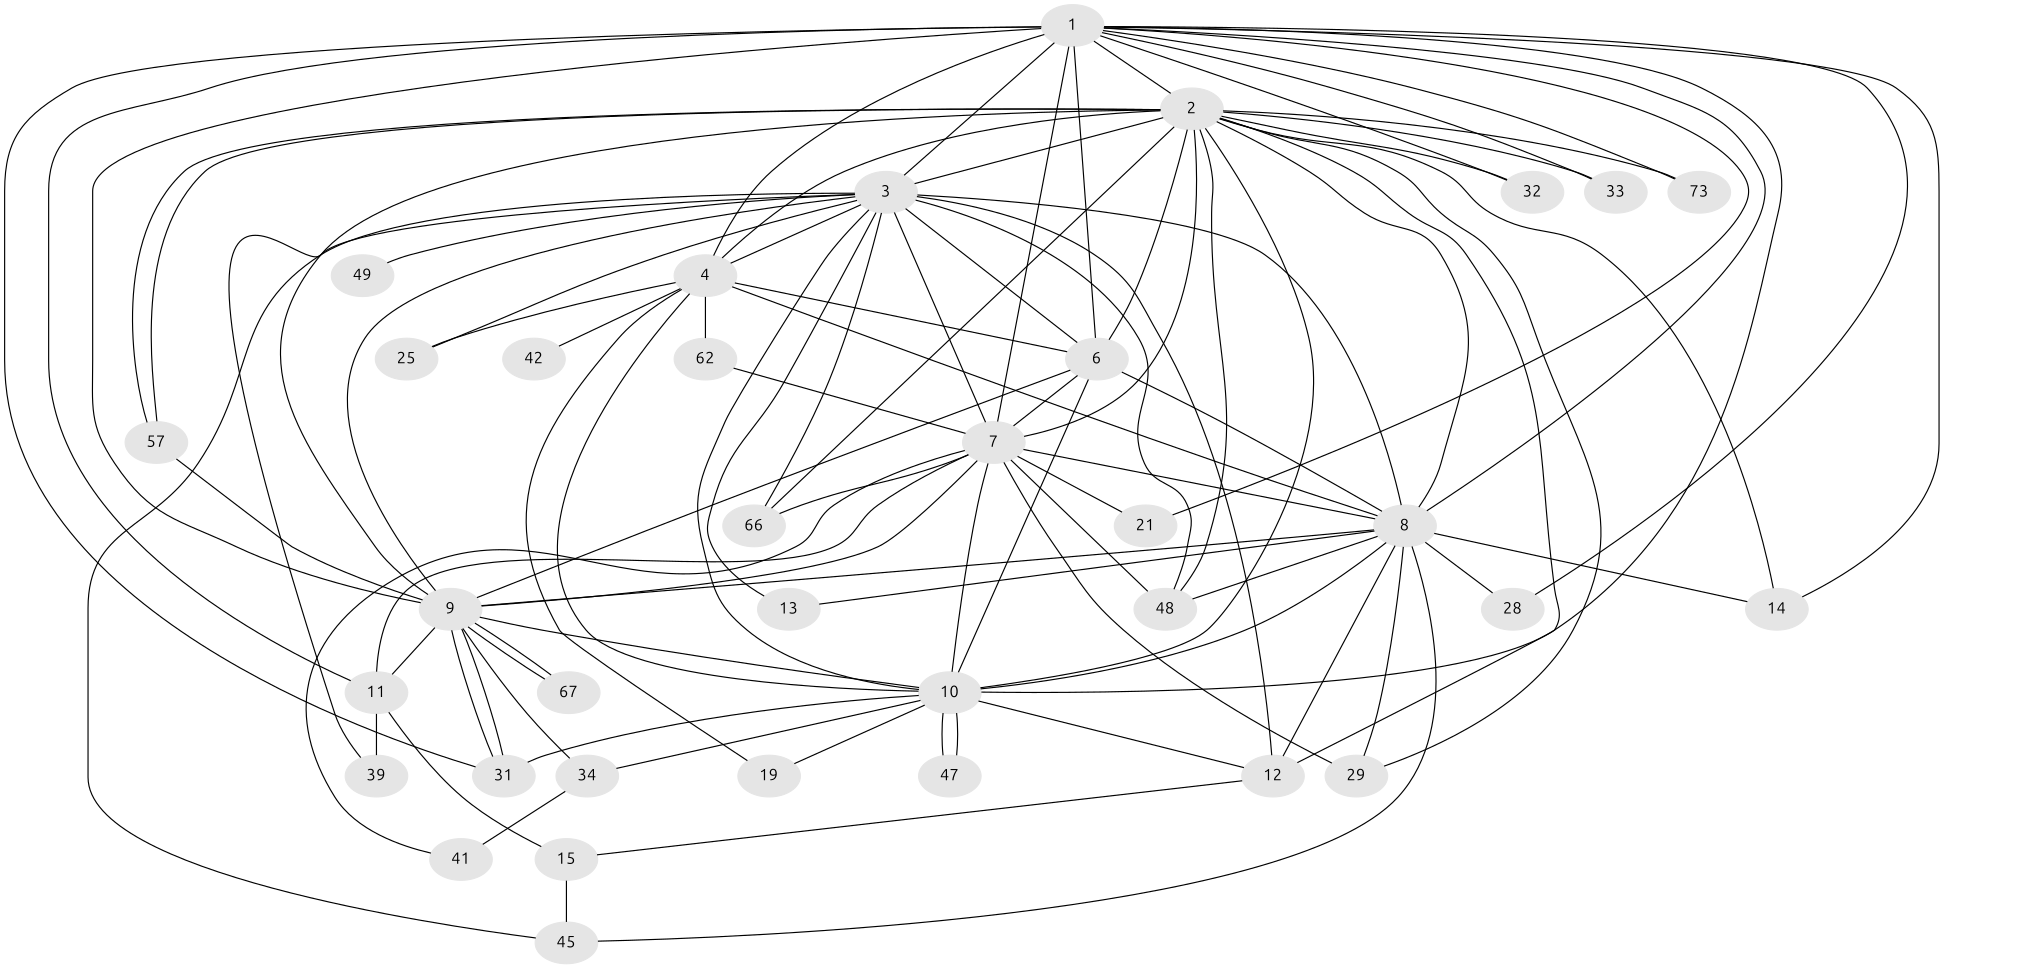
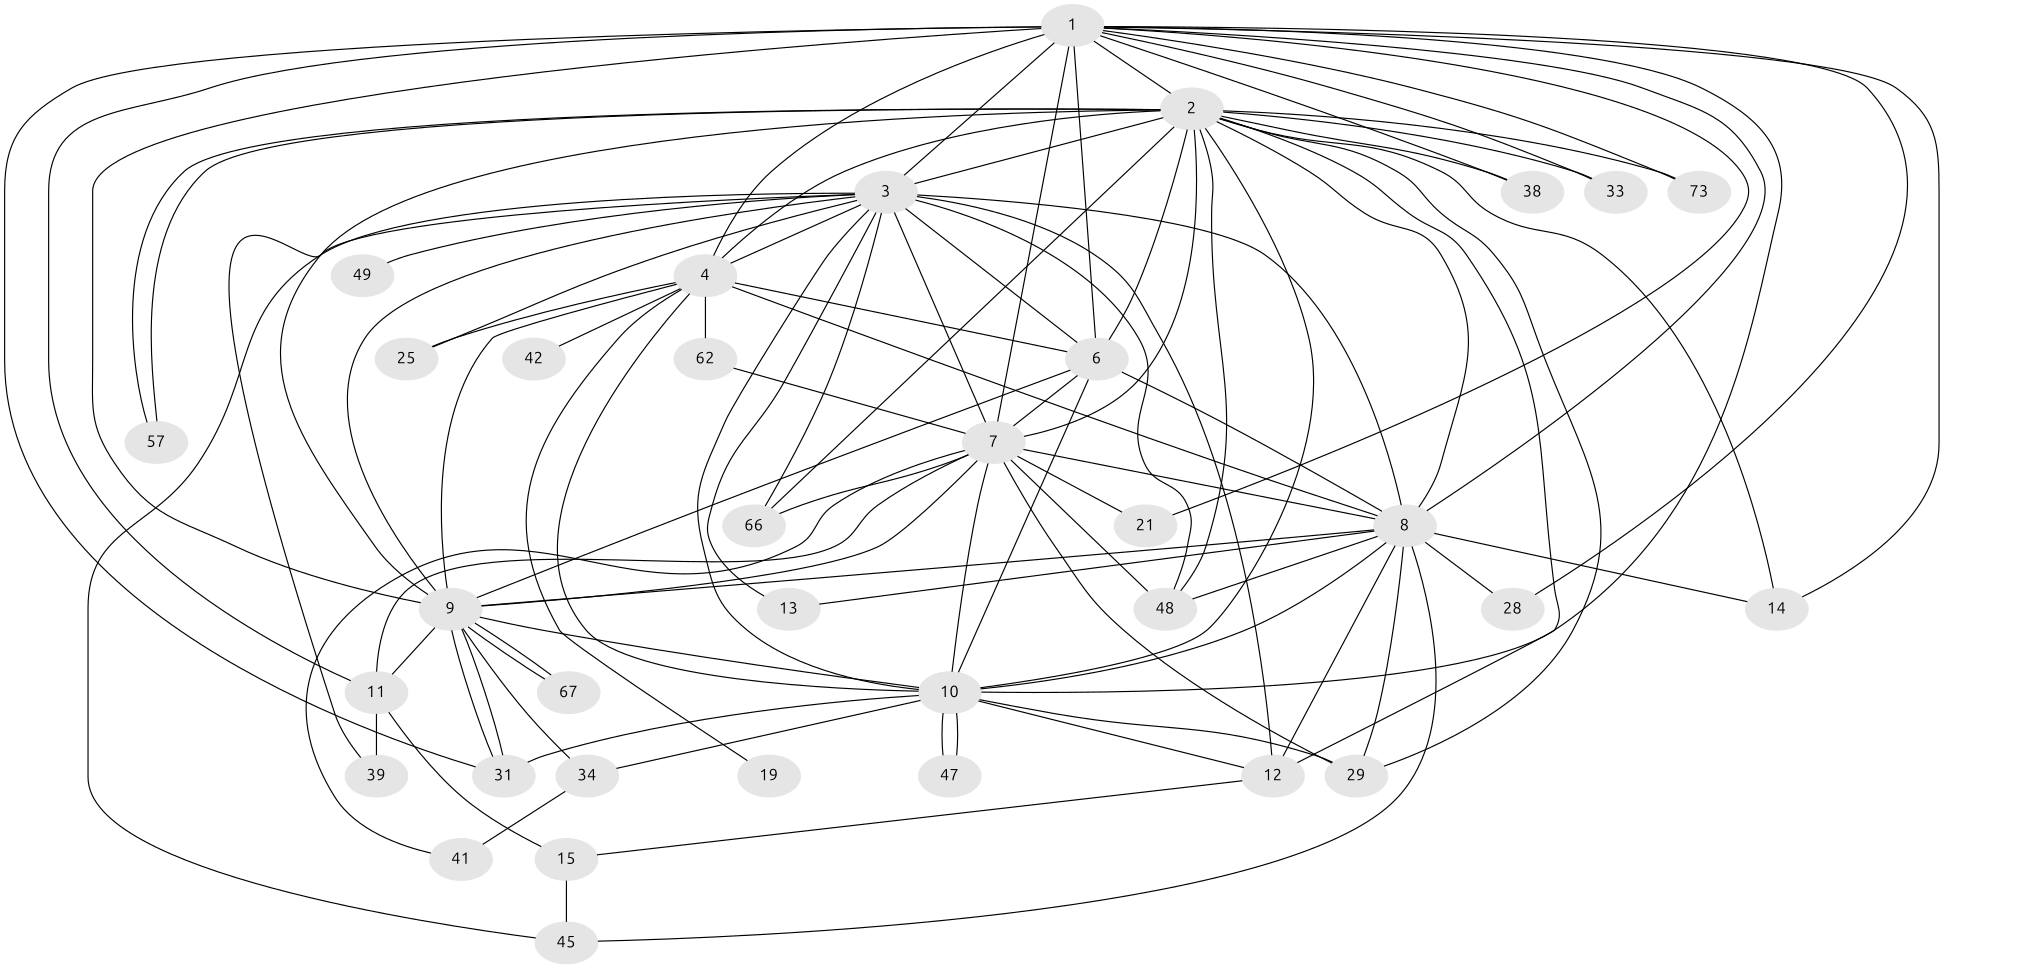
(1532, 192) -> (1532, 192)
(297, 549) -> (473, 366)
(860, 734) -> (1157, 726)
